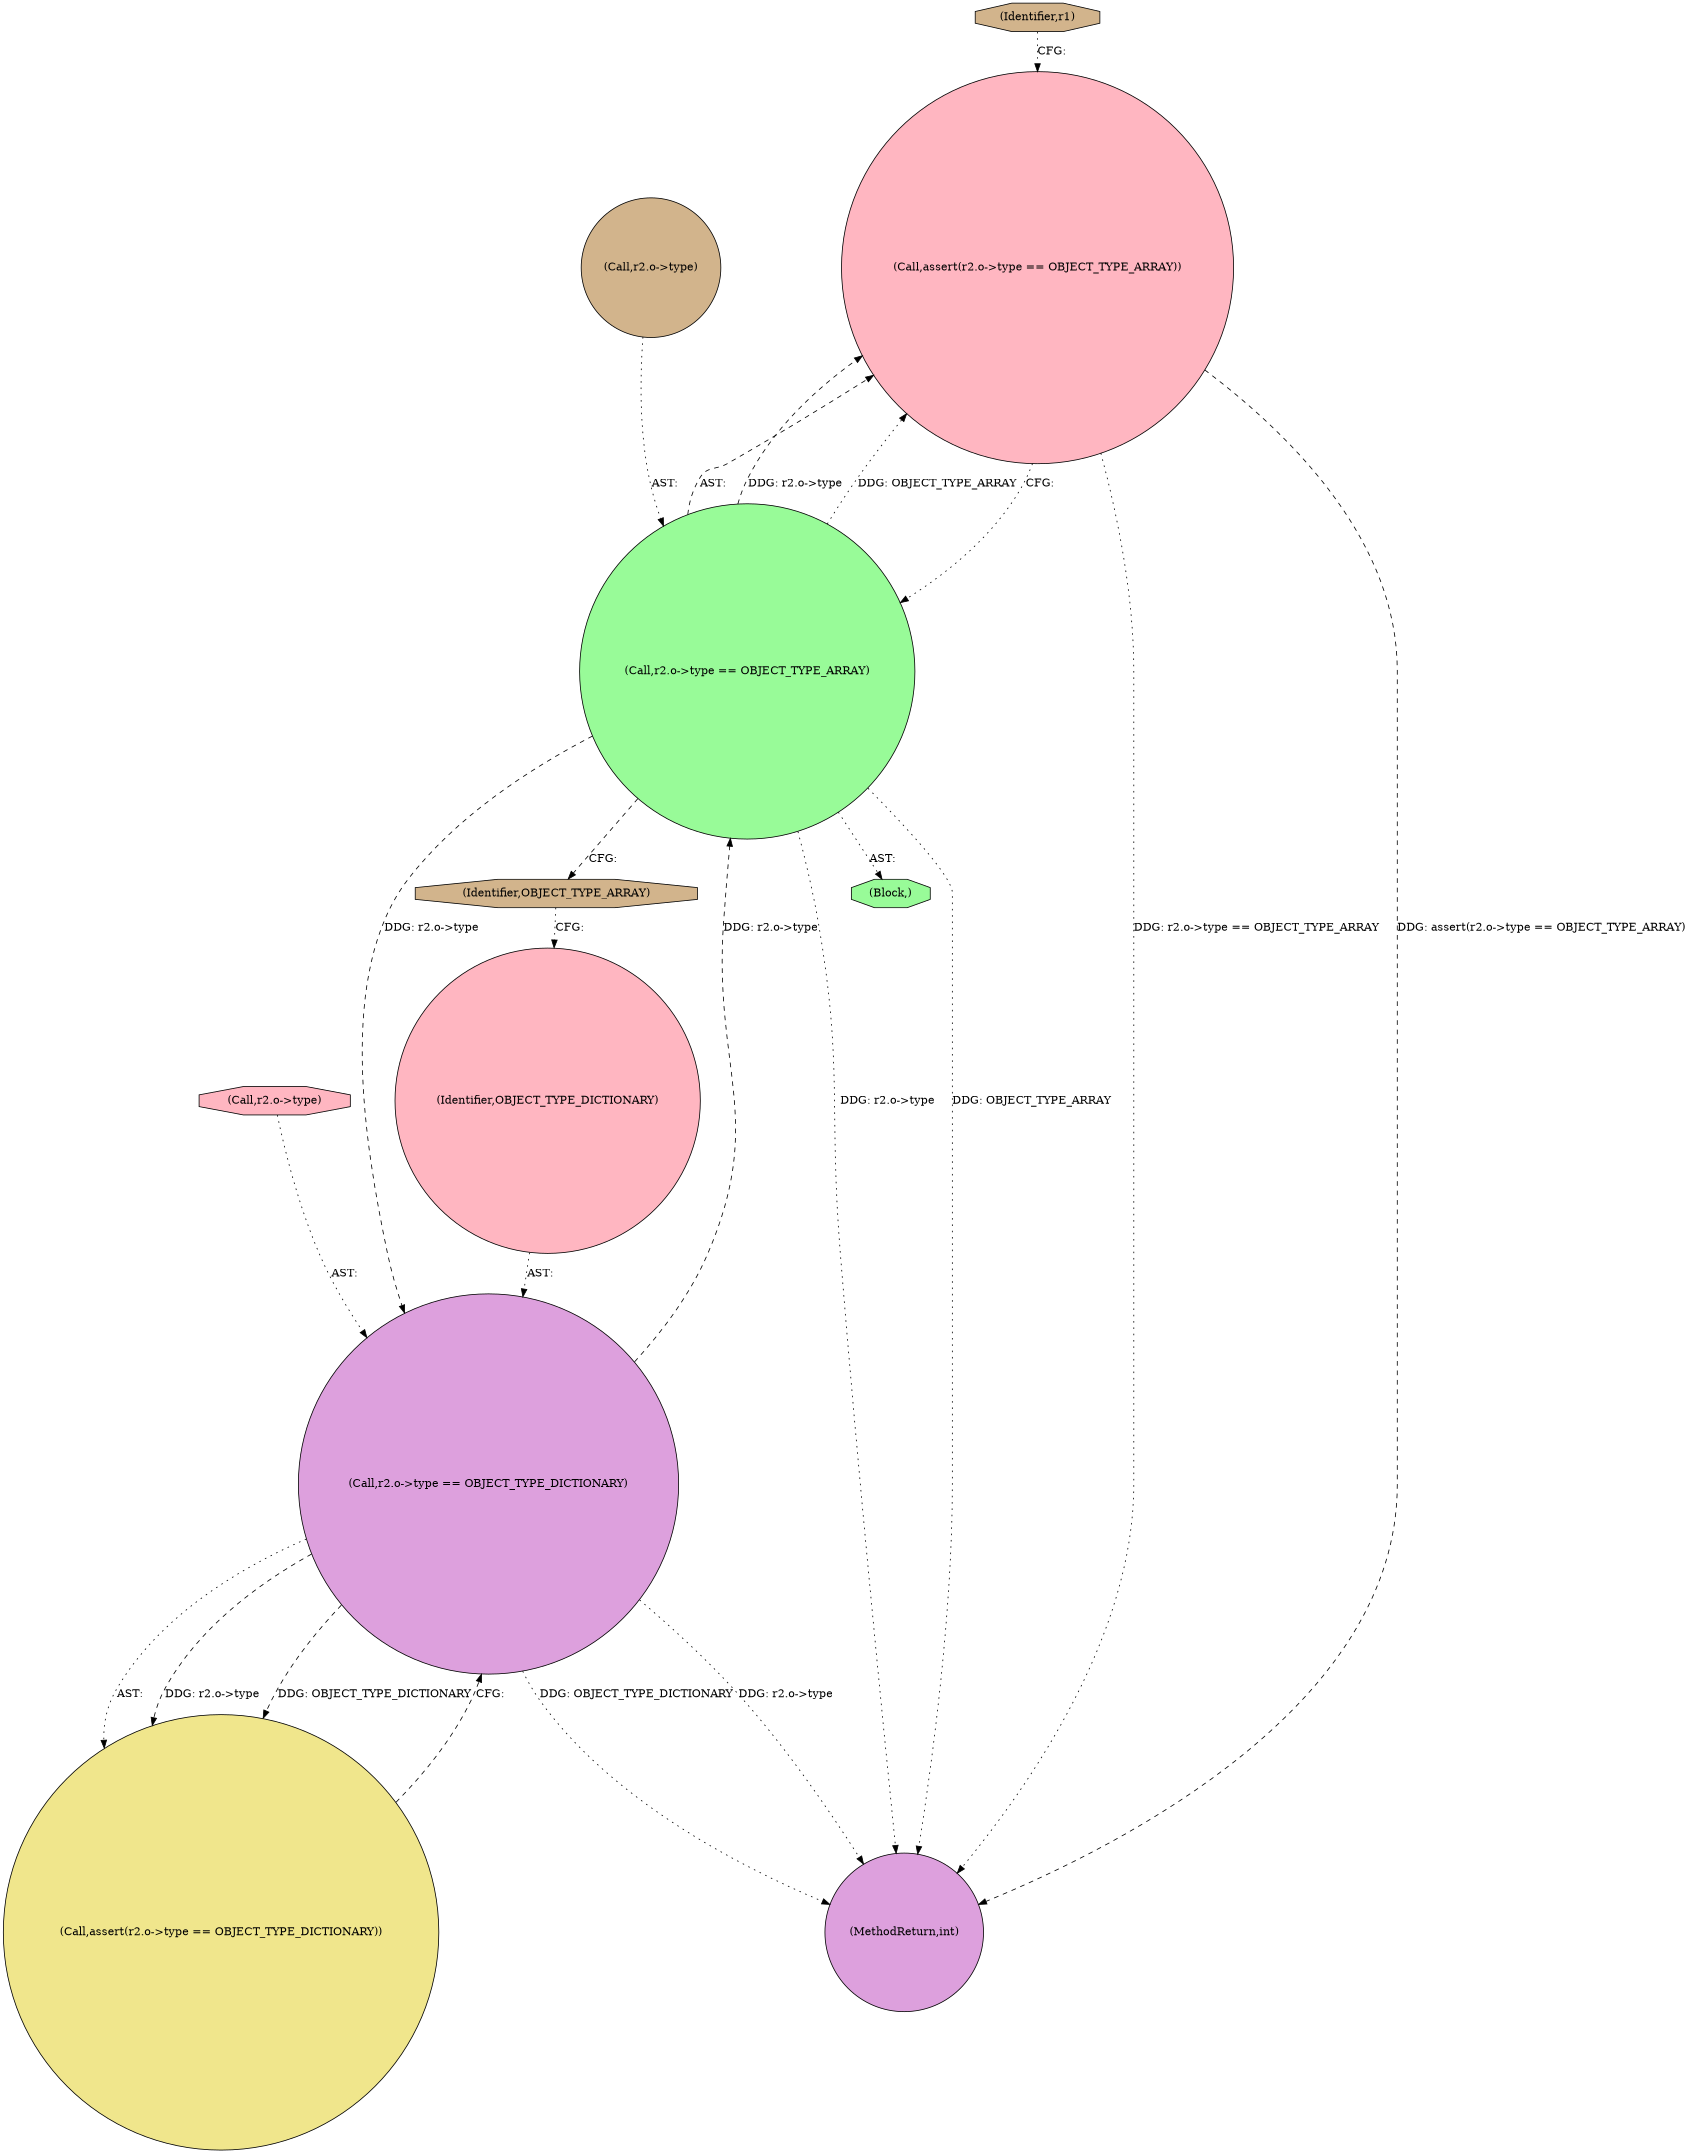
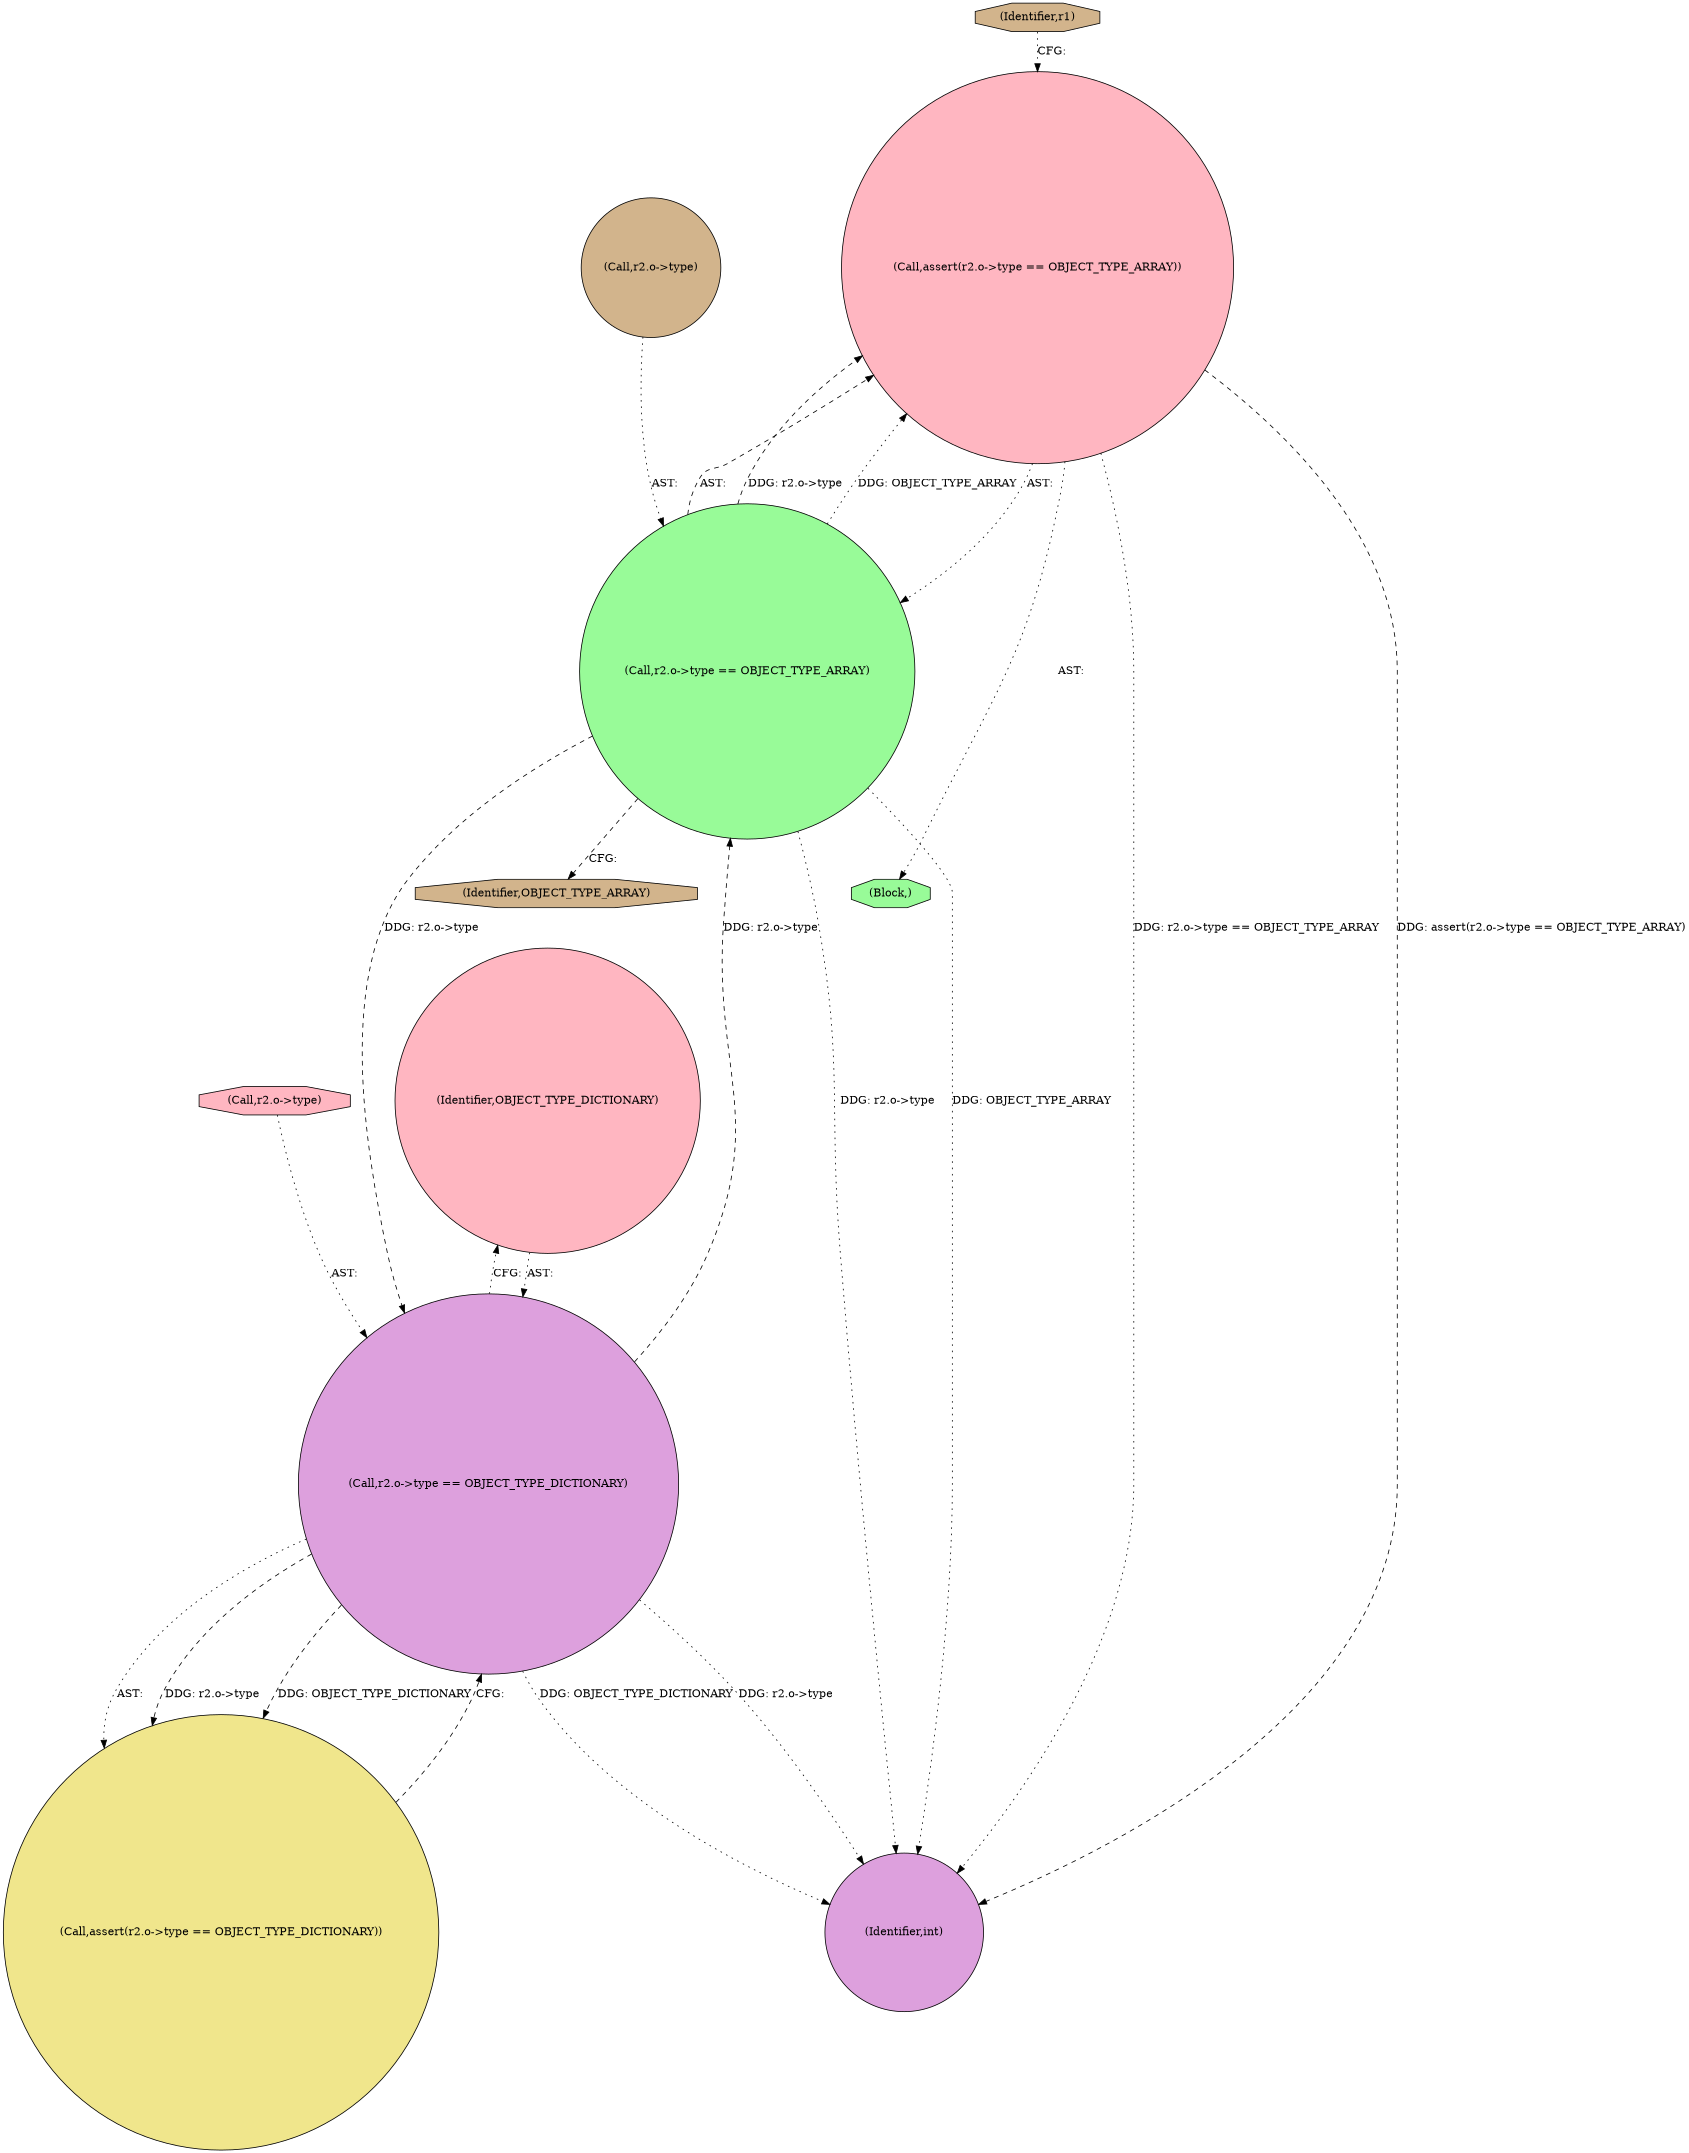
(1042, 484) -> (1042, 484)
(858, 842) -> (1005, 675)
(555, 924) -> (492, 1273)
(904, 1932) -> (904, 1932)
